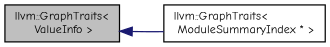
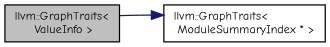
(148, 32) -> (136, 15)
